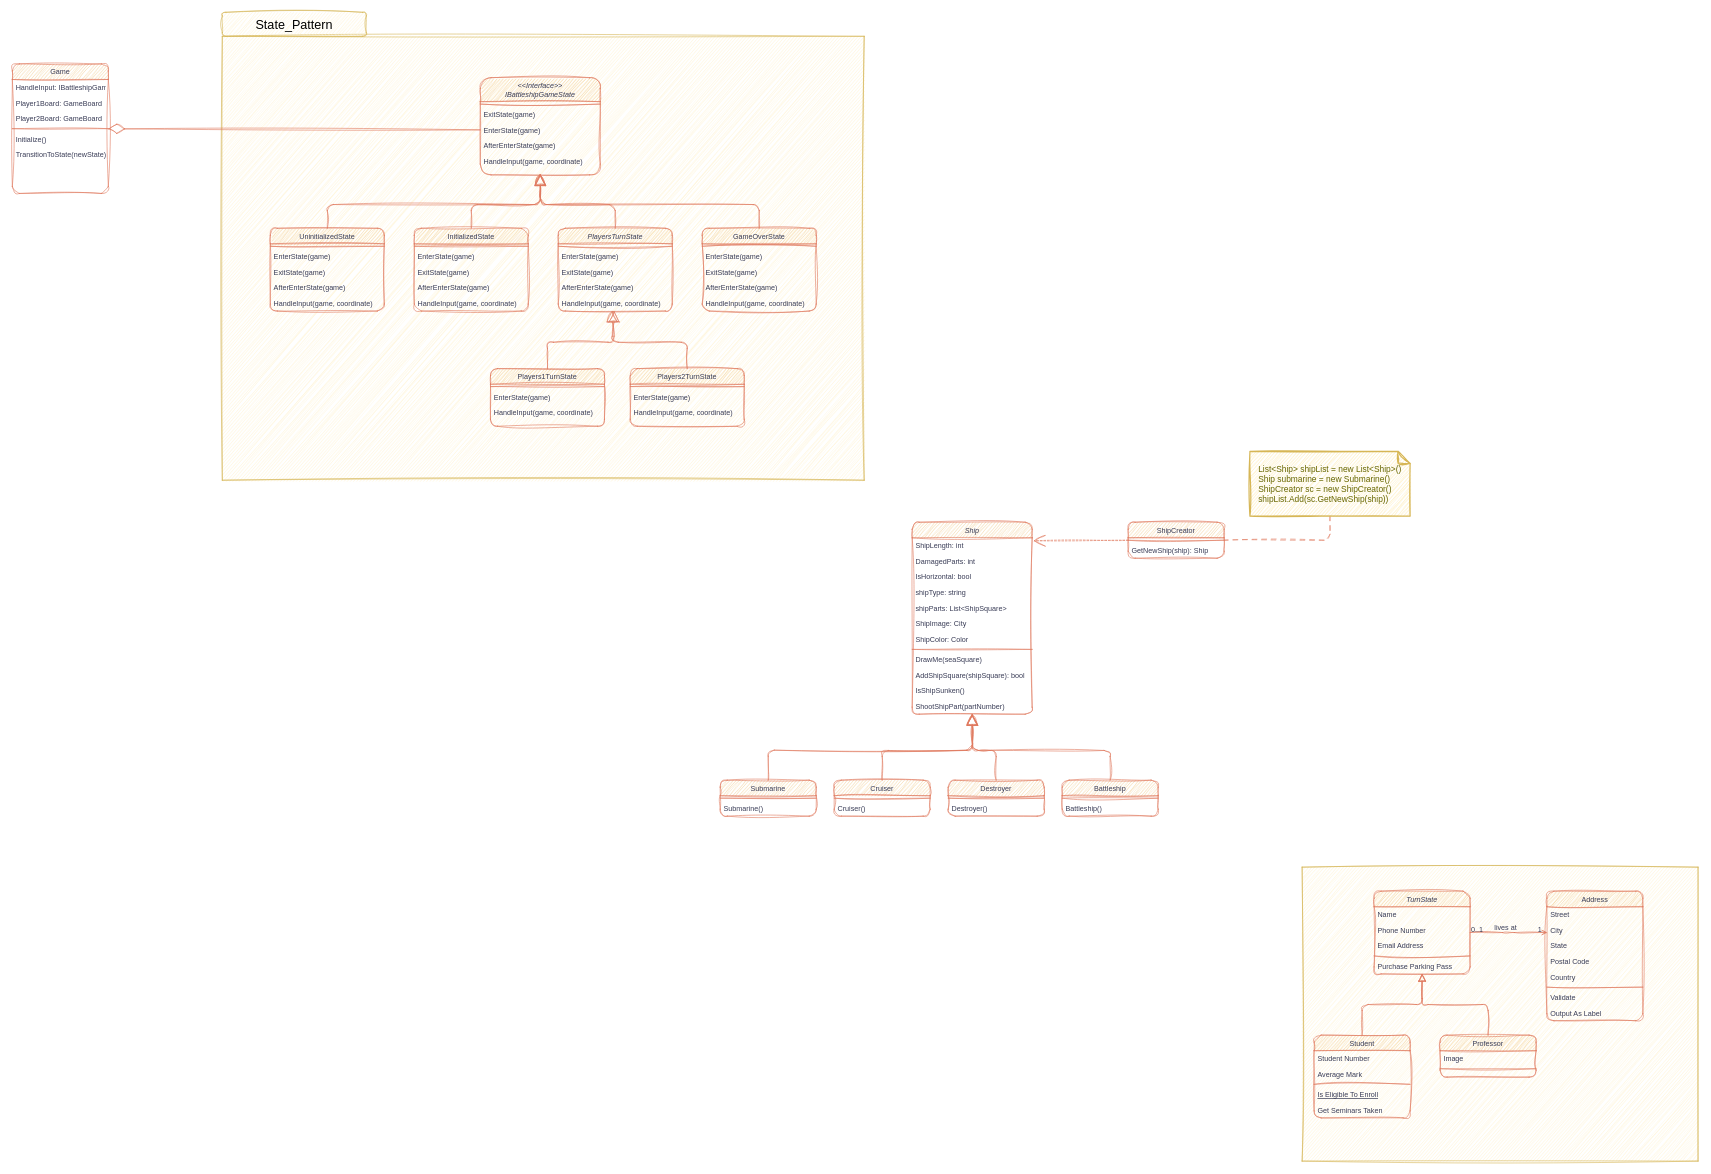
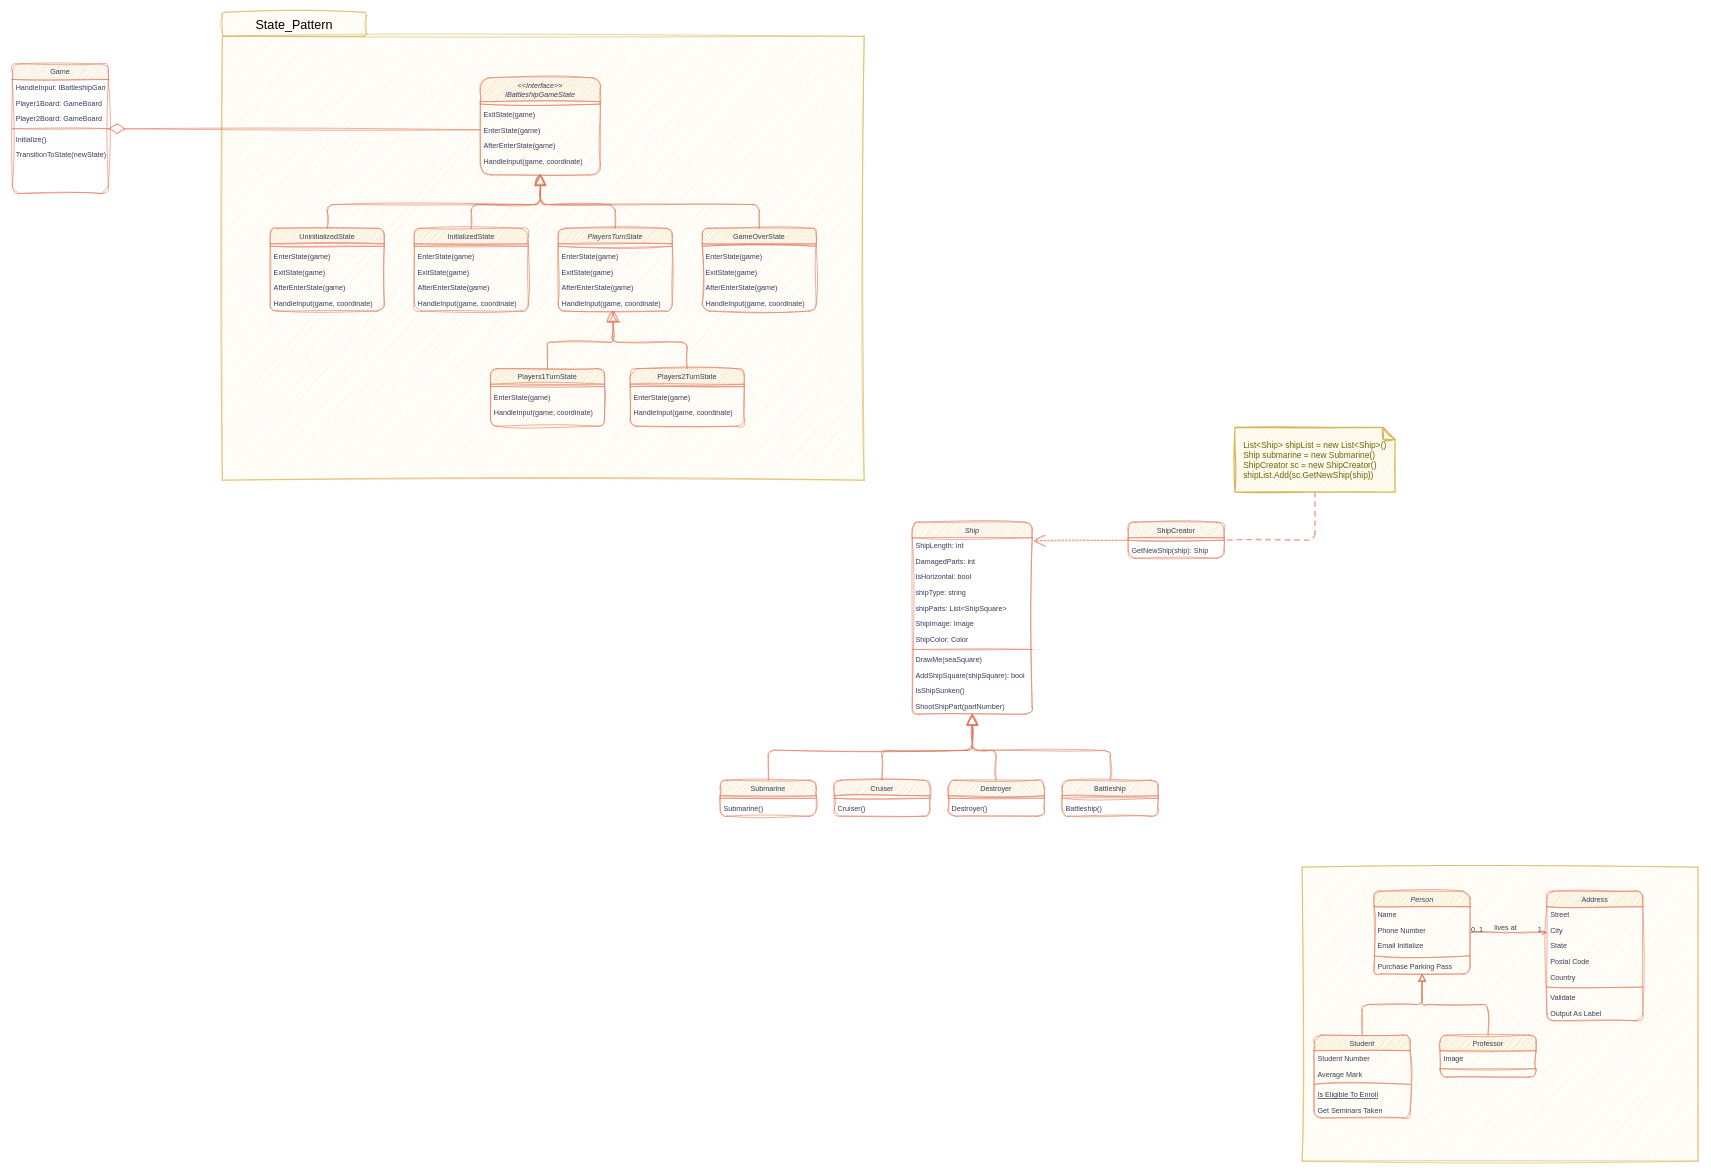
(1330, 484) -> (1315, 460)
(942, 624) -> (945, 624)
(1422, 899) -> (1422, 899)
(1401, 946) -> (1403, 946)
